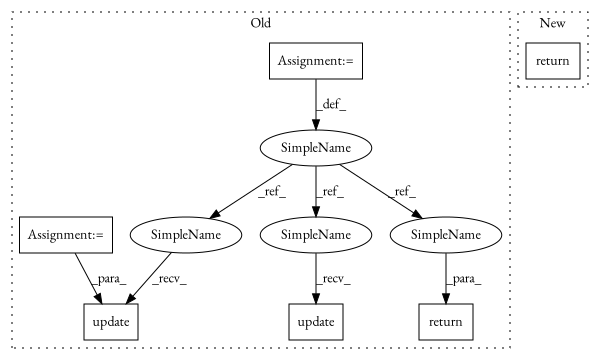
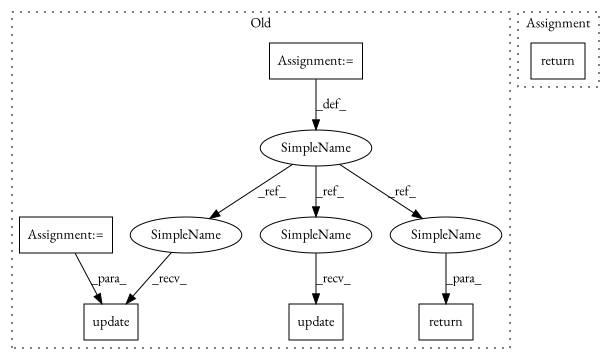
(553, 24) -> (558, 24)
